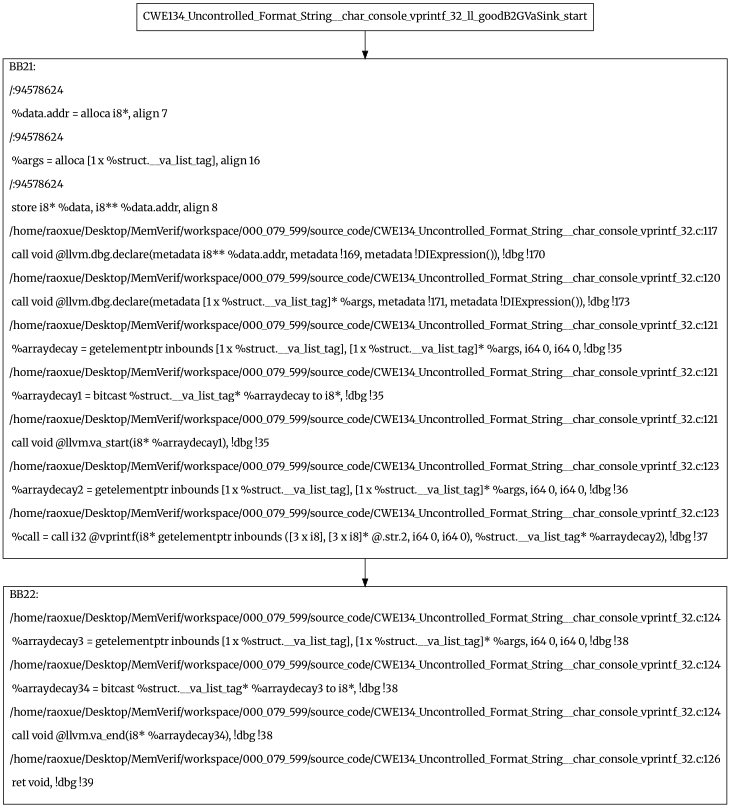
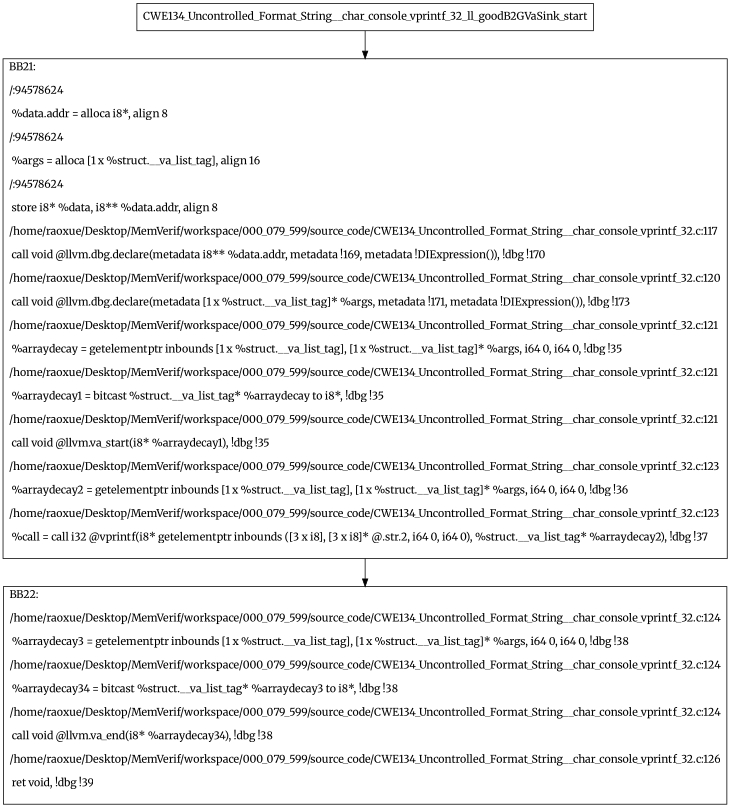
(89, 114) -> (89, 114)
